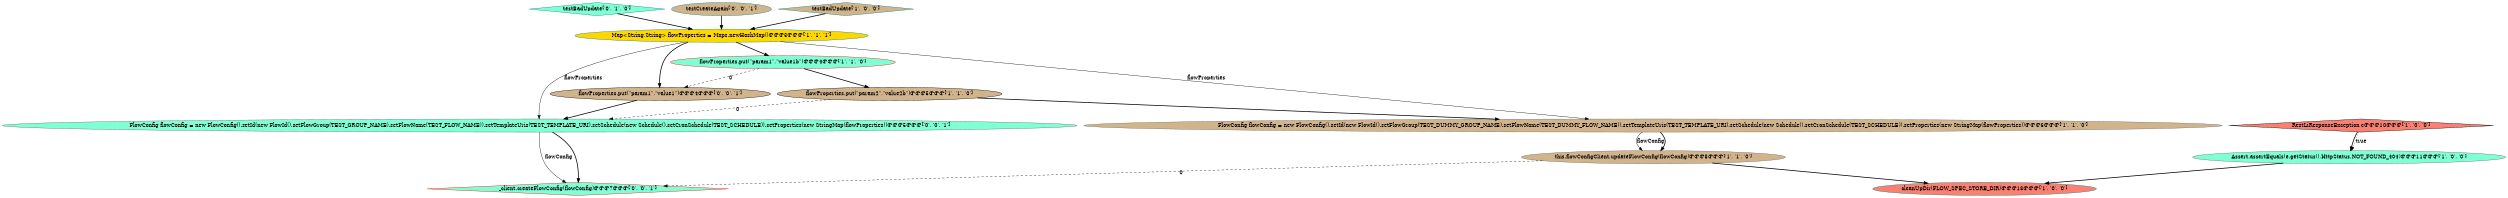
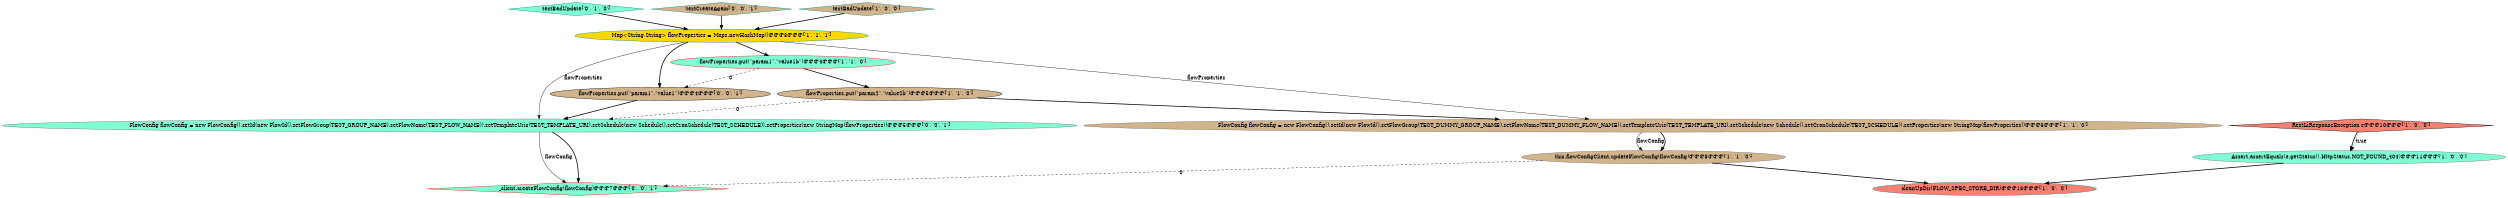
(721, 9) -> (721, 9)
